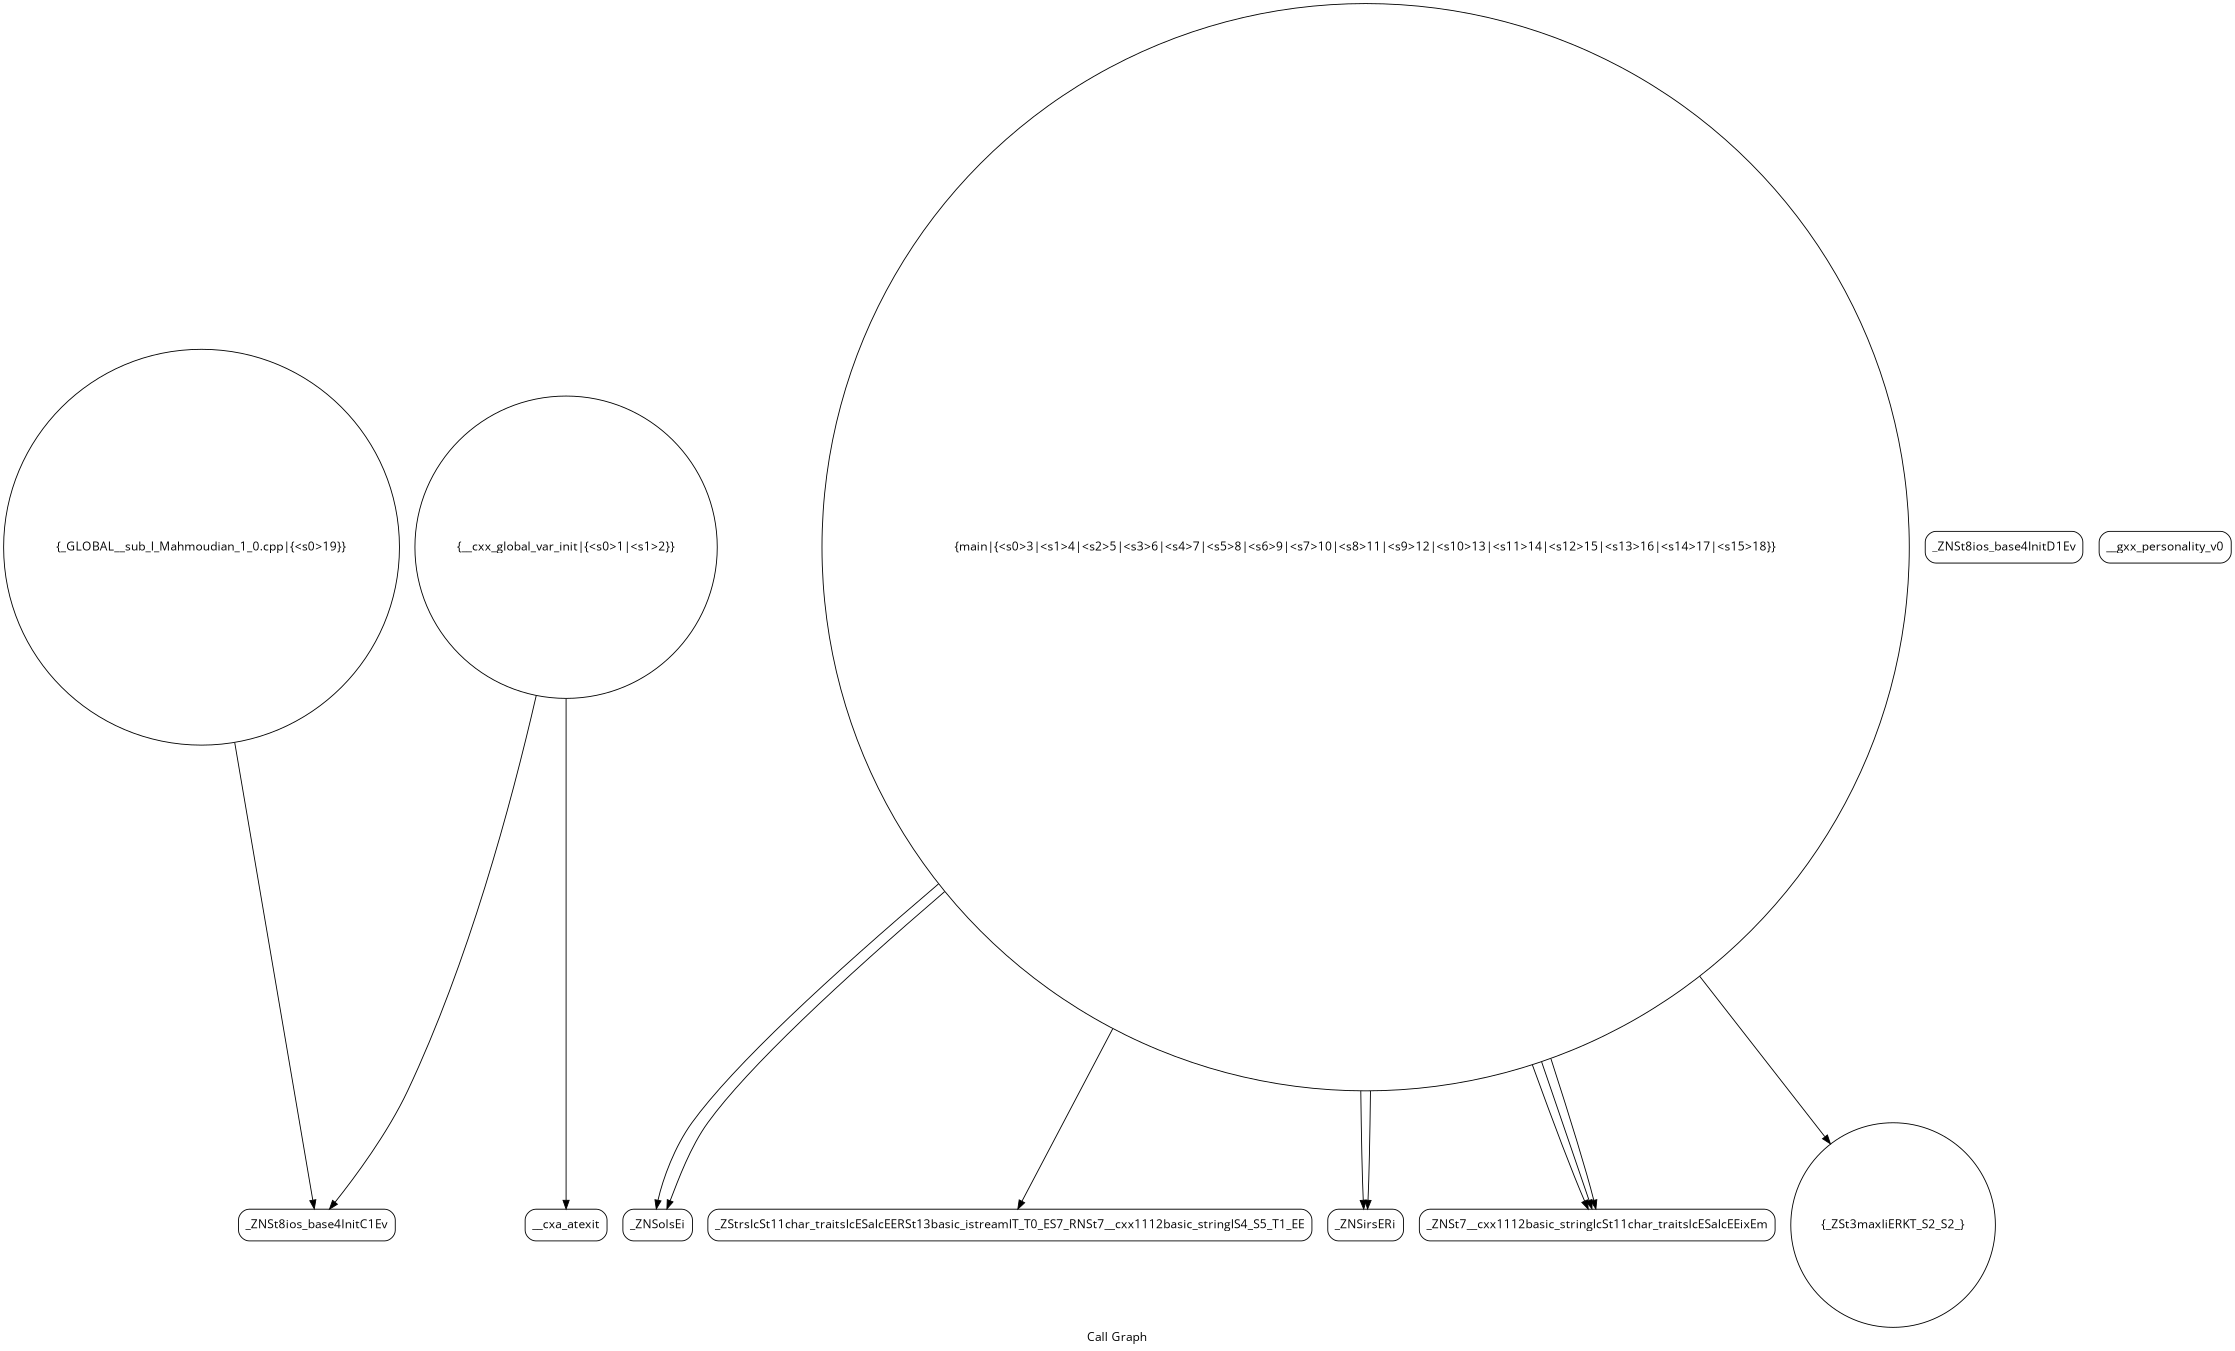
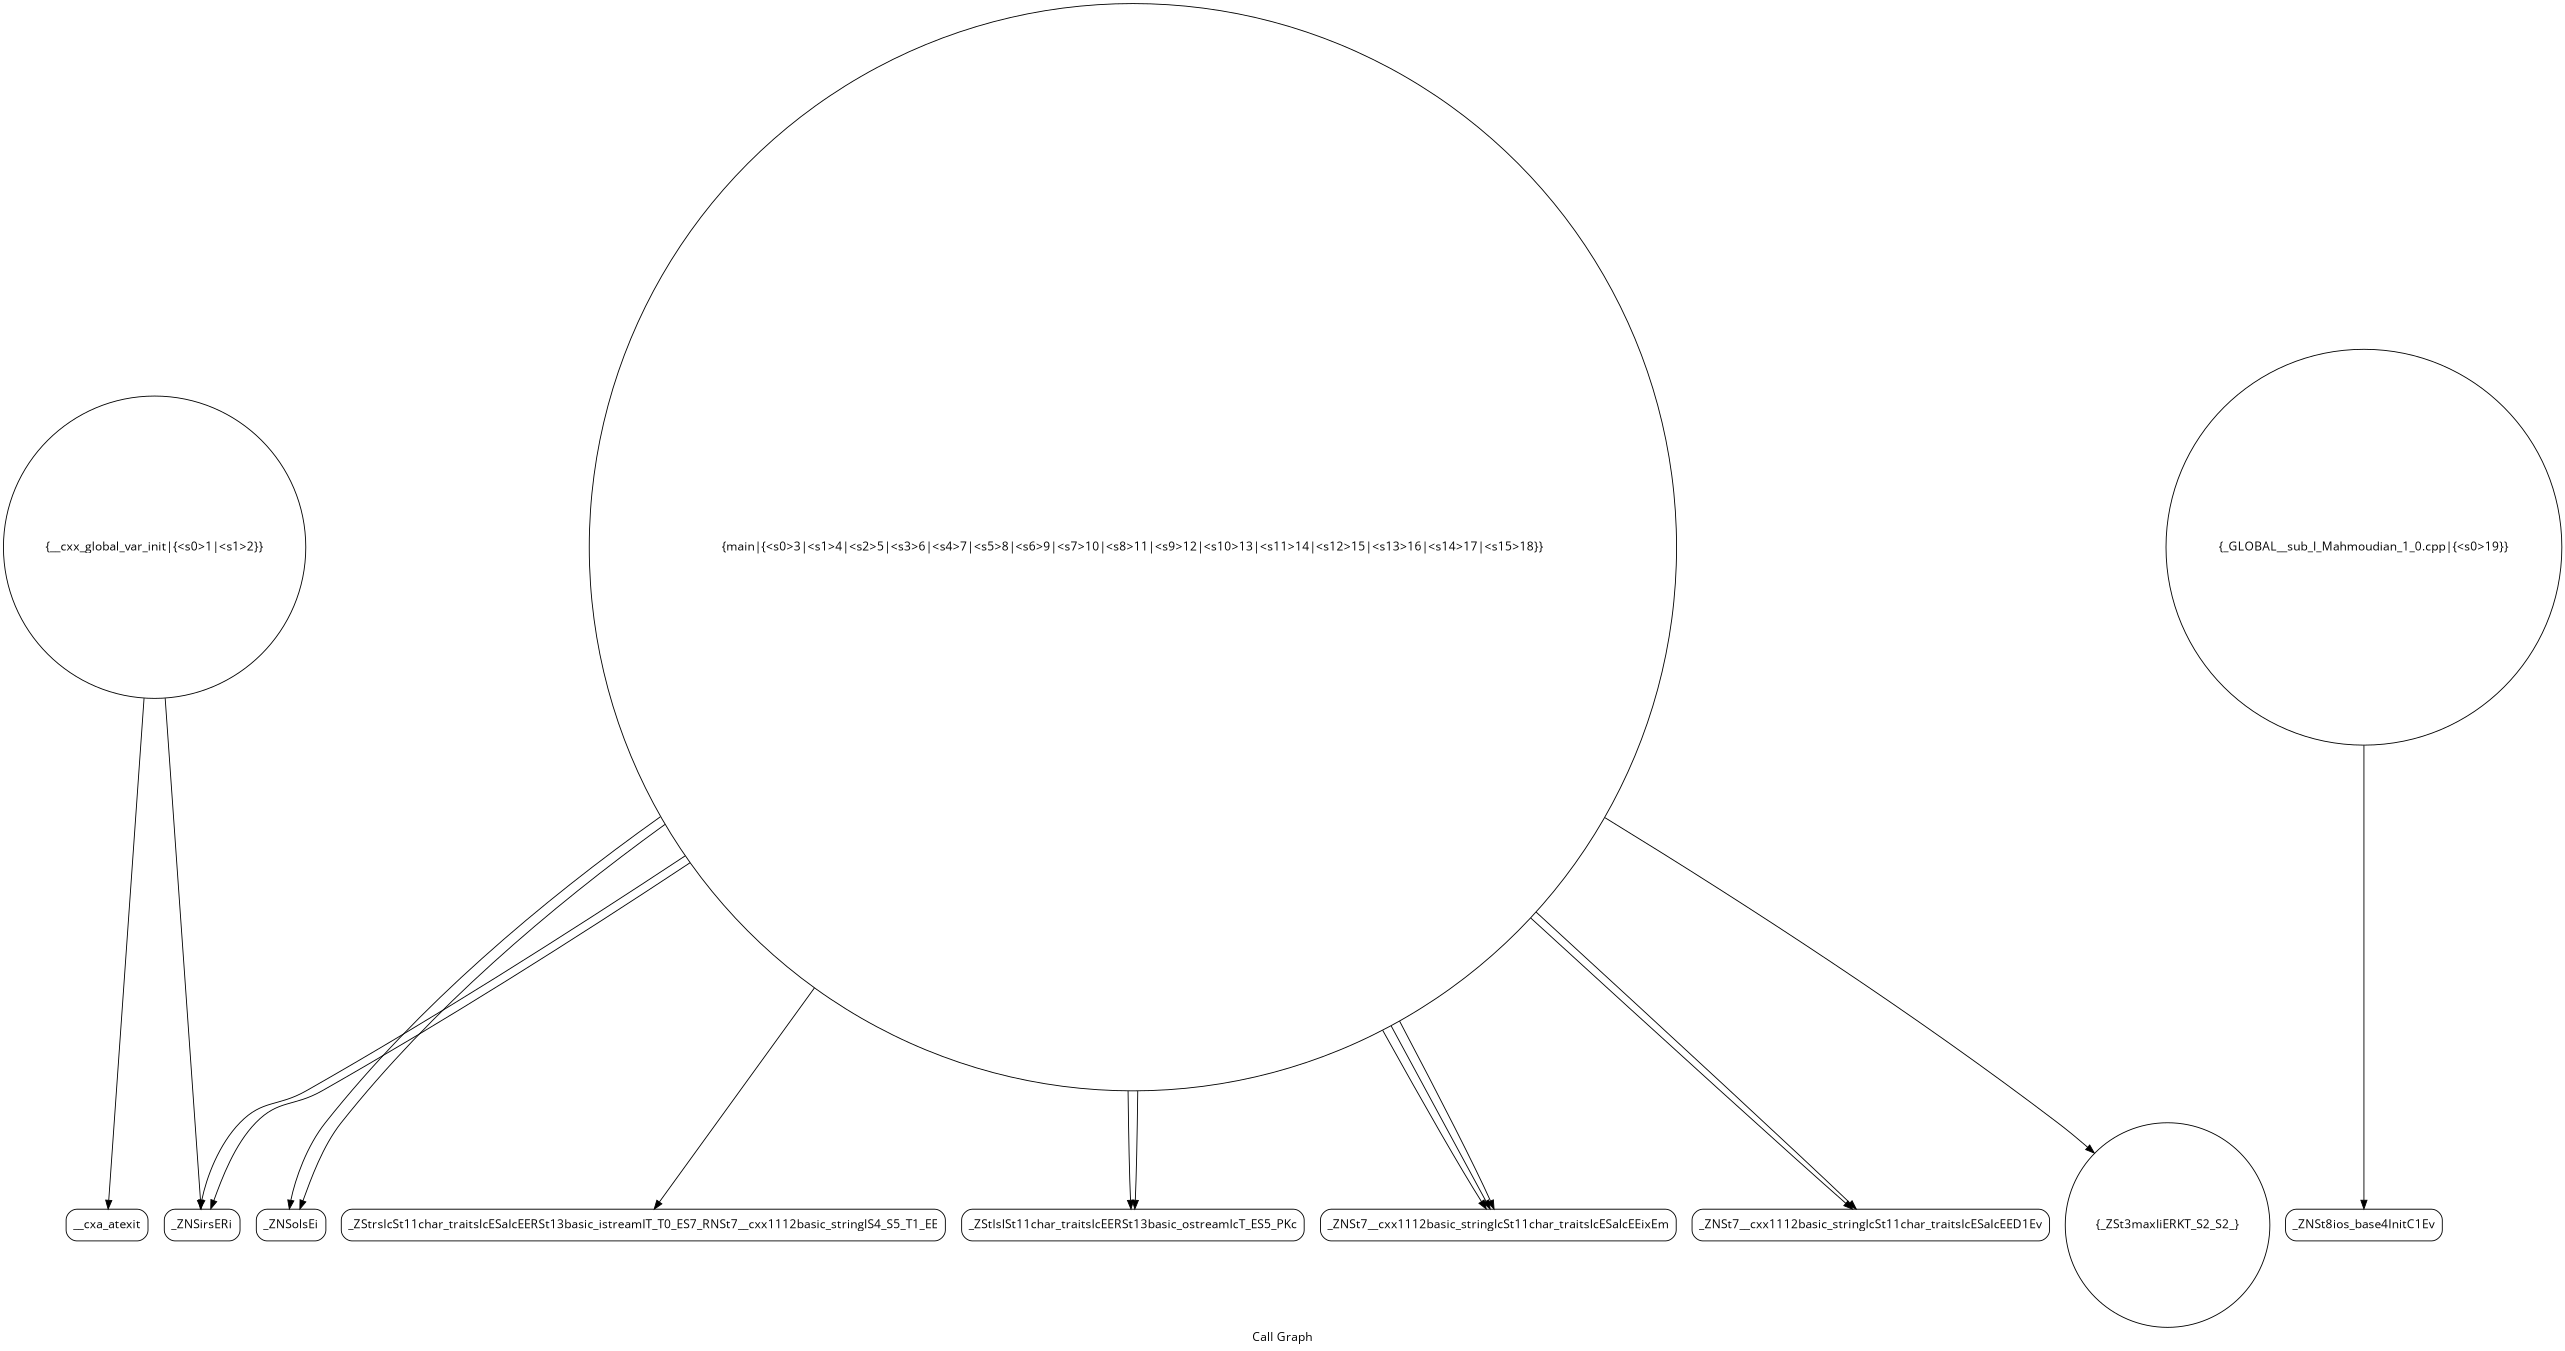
(2004, 547) -> none
(2165, 547) -> none
(461, 960) -> (183, 949)
none -> (1133, 1225)
none -> (1871, 1225)
